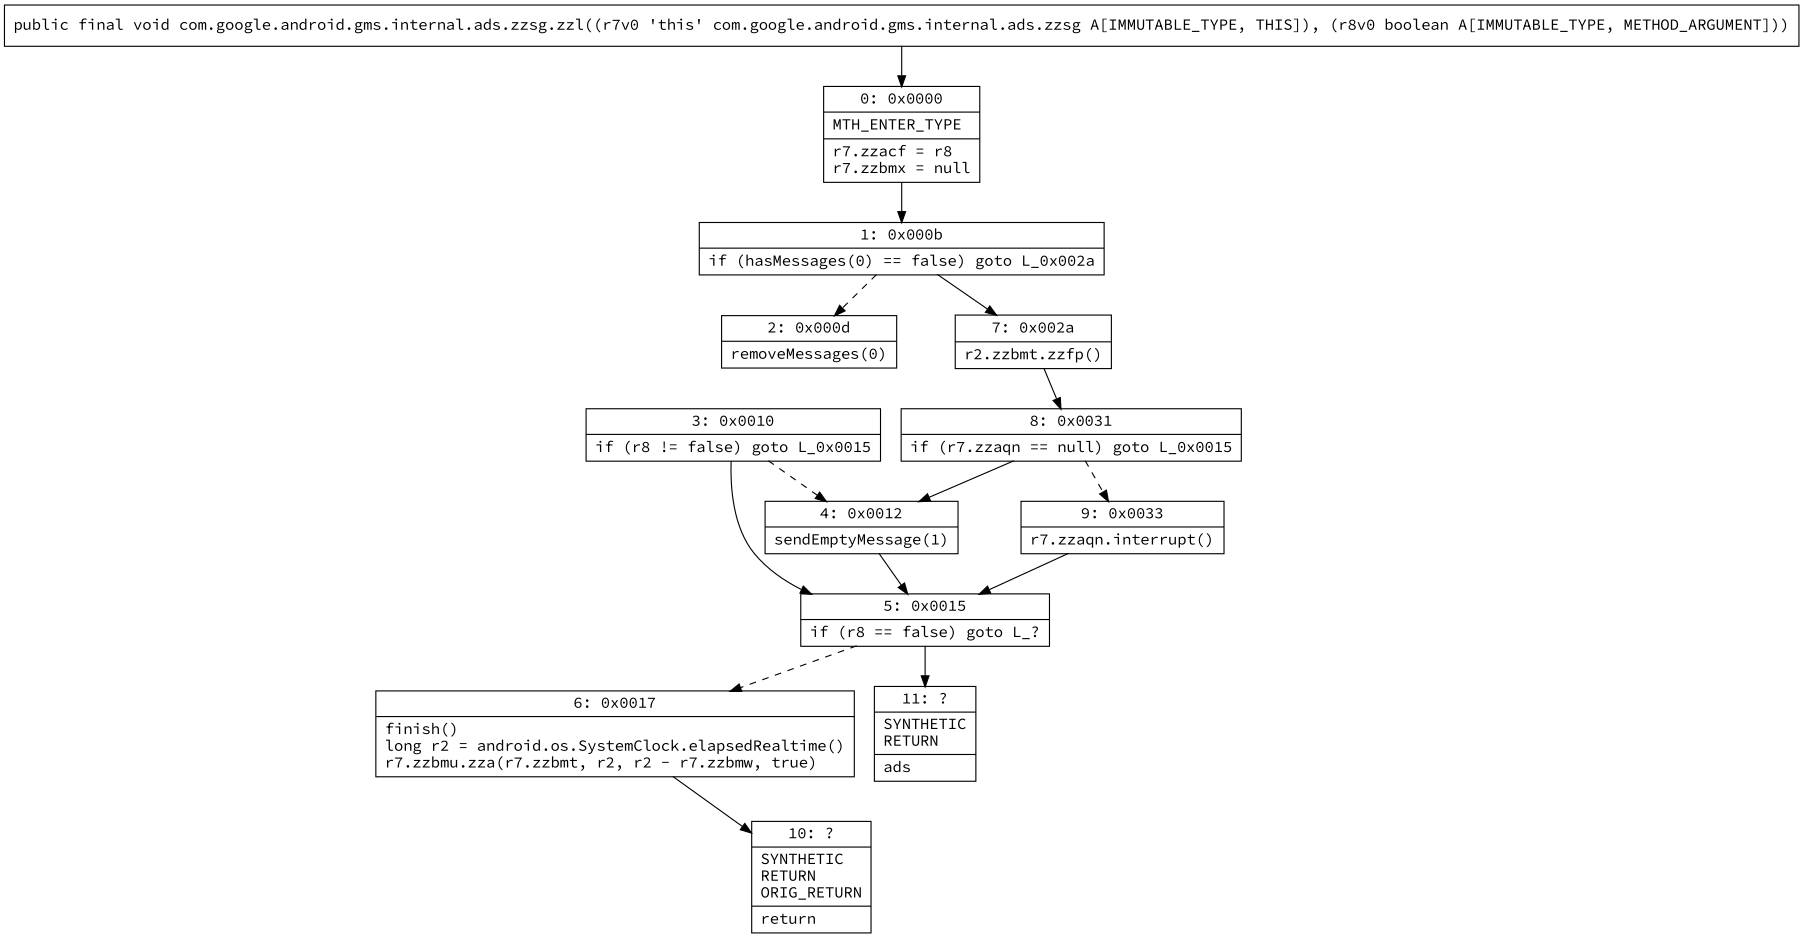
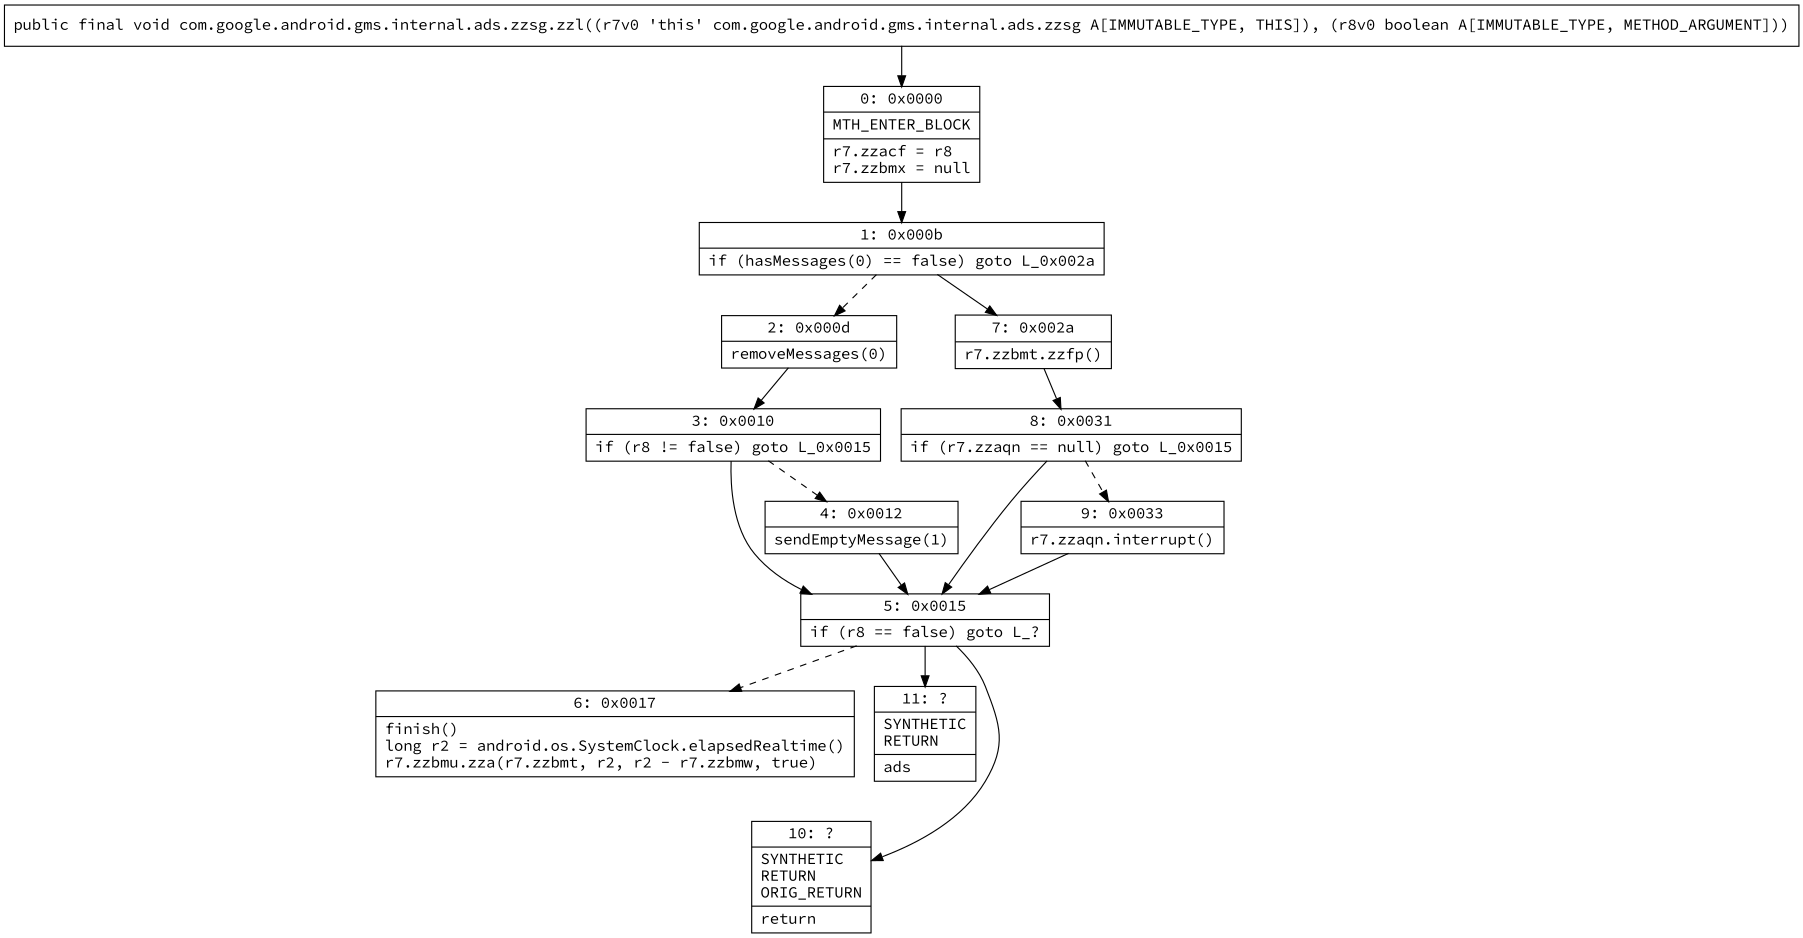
(897, 125) -> (902, 125)
(1033, 355) -> (1033, 355)
none -> (775, 384)
(971, 479) -> (995, 521)
(708, 801) -> (990, 772)
